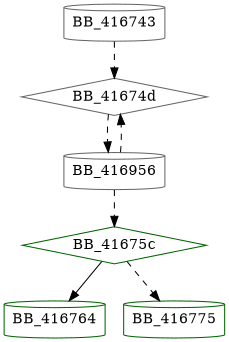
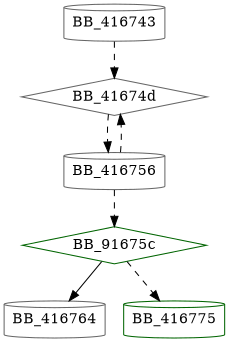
(114, 171) -> (114, 171)
(114, 245) -> (114, 245)
(55, 319) -> (55, 319)
